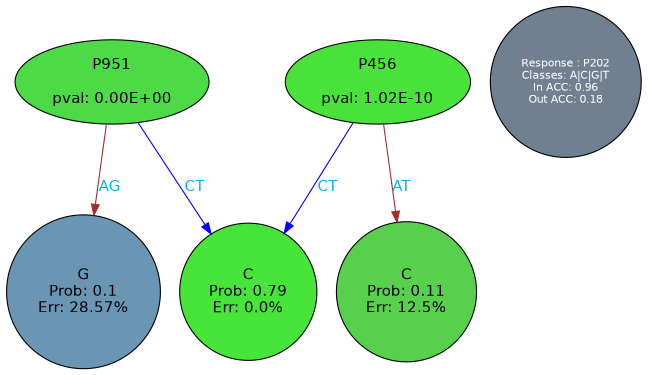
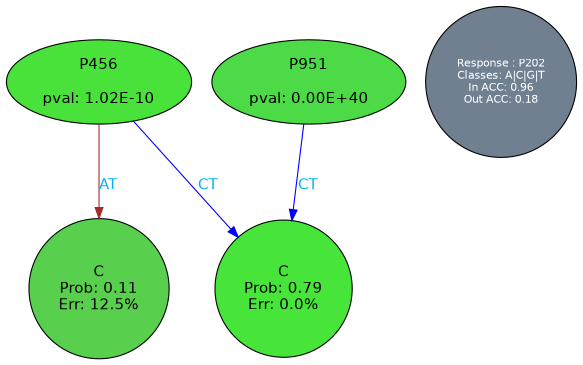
(112, 82) -> (309, 82)
(83, 292) -> none
